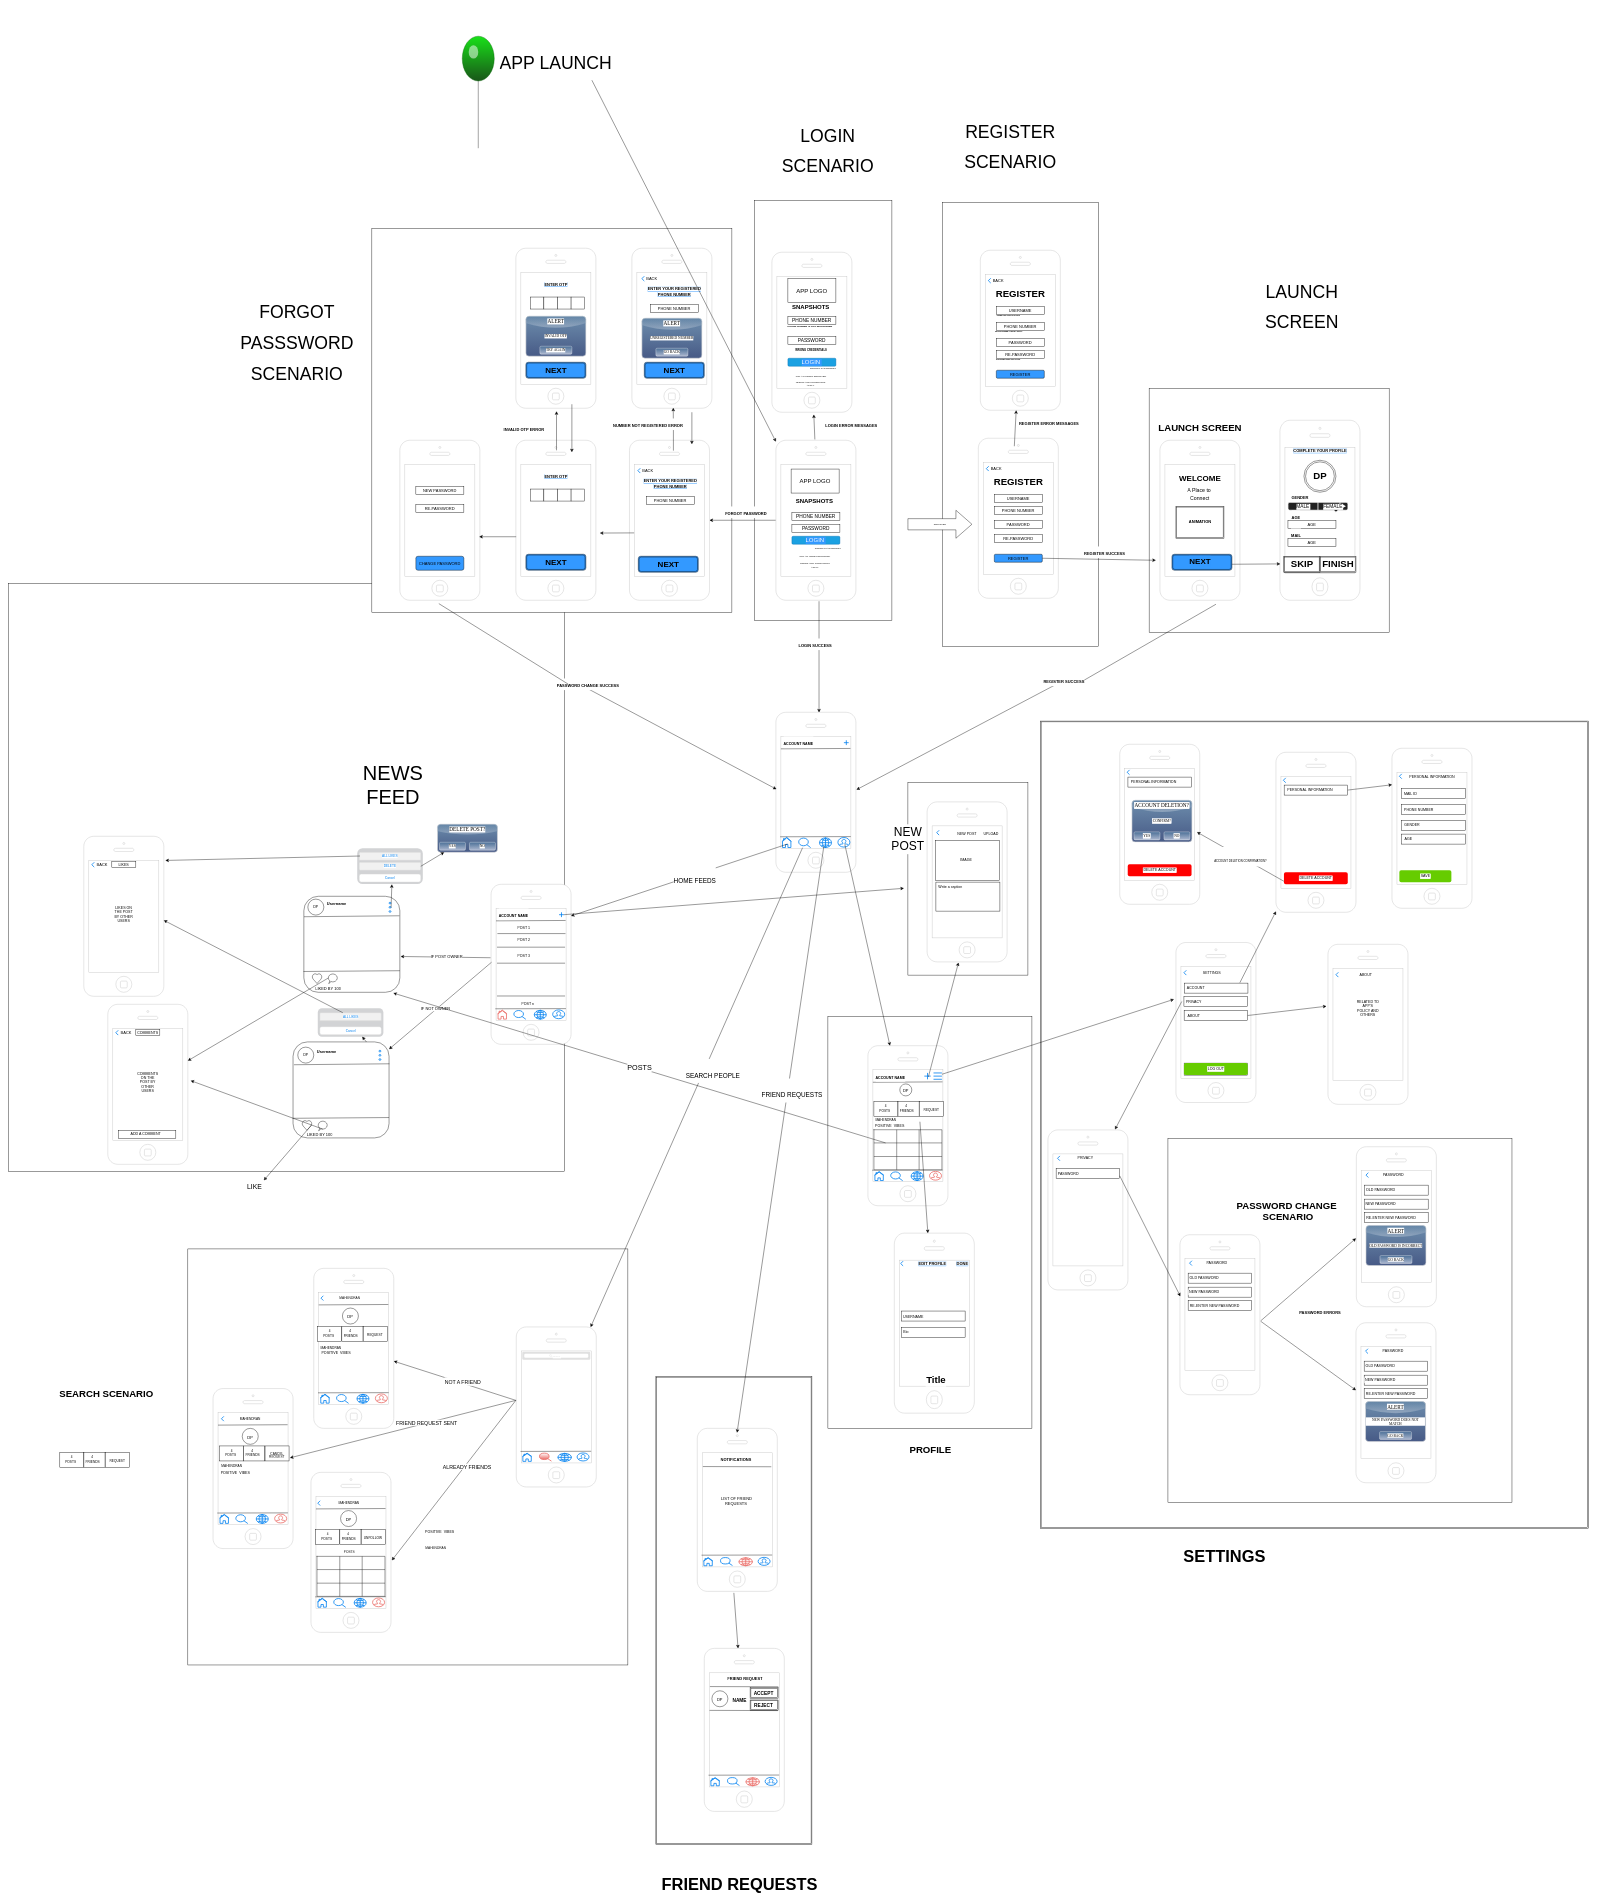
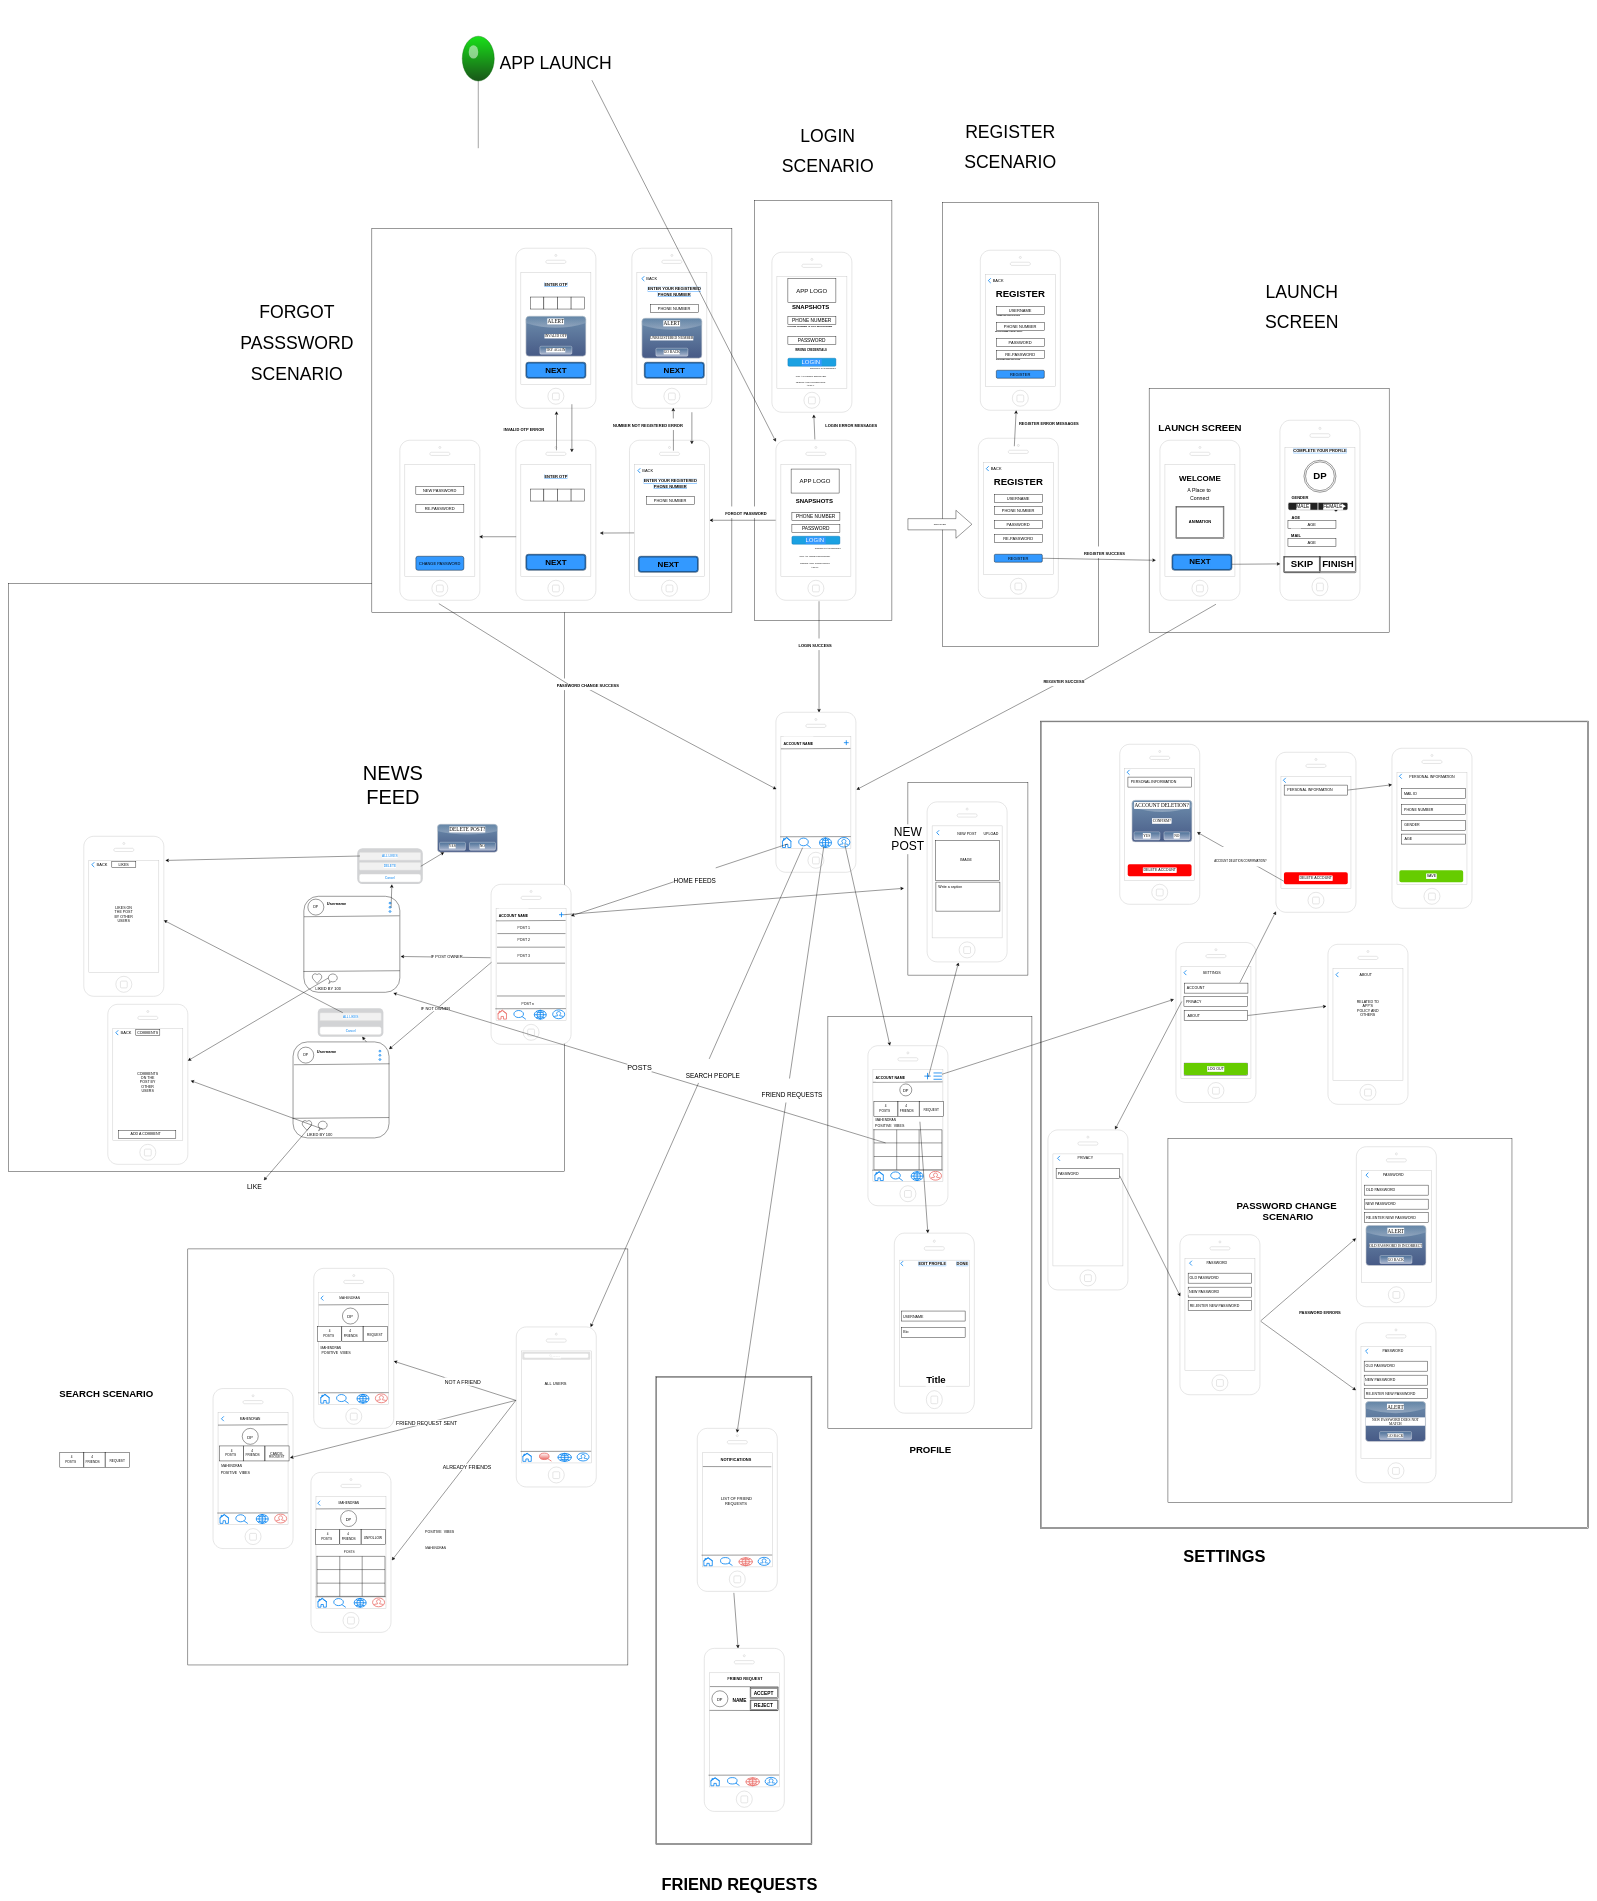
(1425, 876) -> (1431, 876)
none -> (556, 1384)
